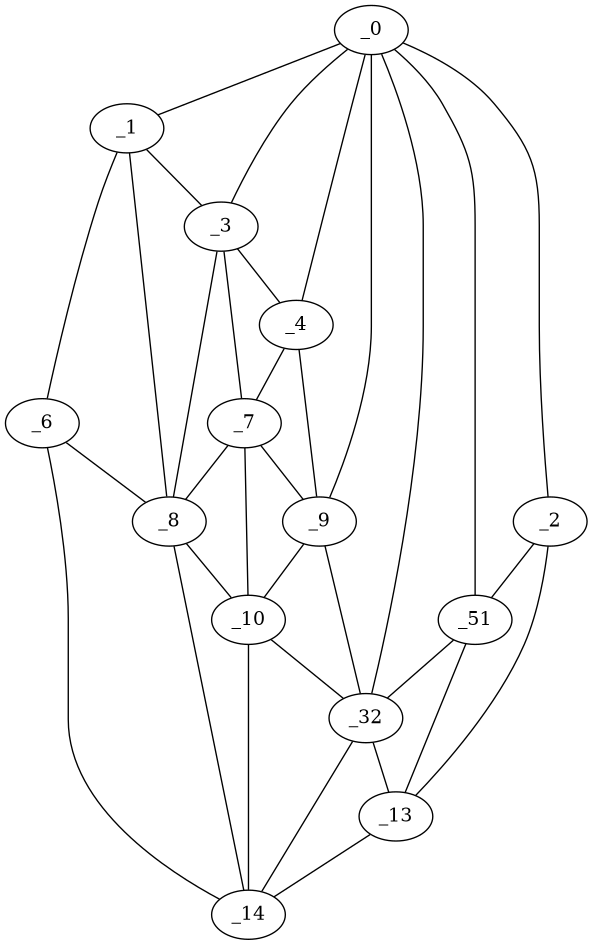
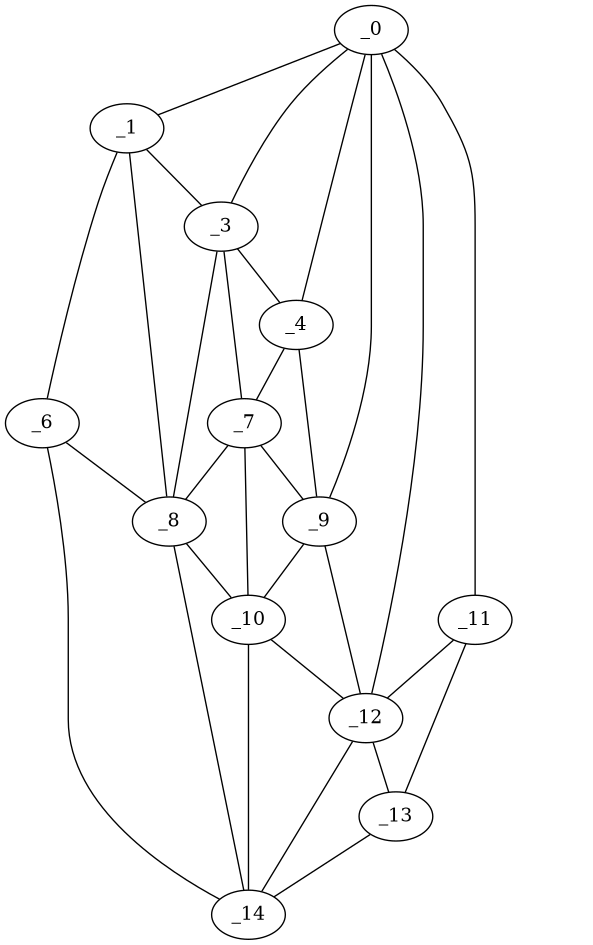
(550, 522) -> none
(475, 620) -> (475, 620)
(366, 718) -> (366, 718)
